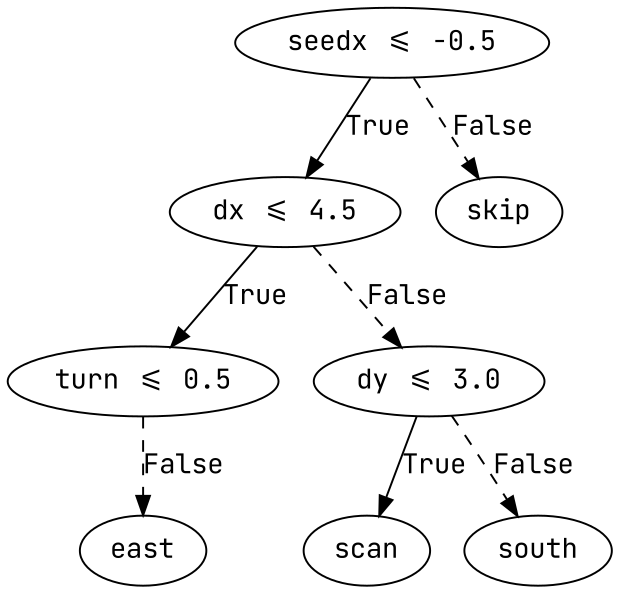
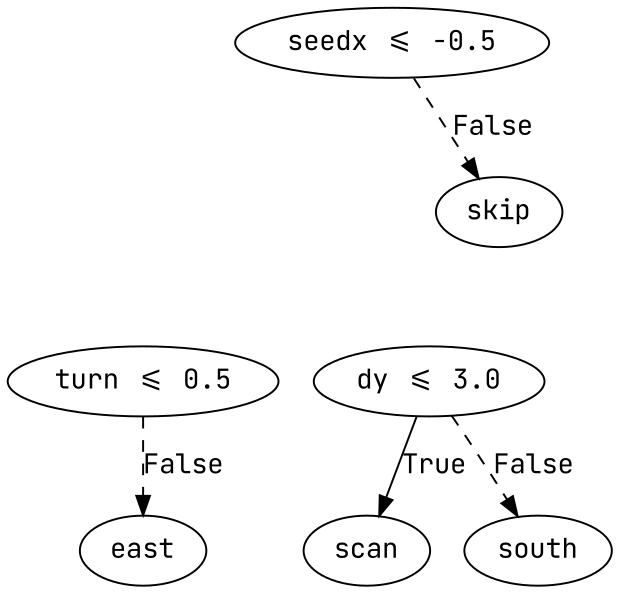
(285, 212) -> none
